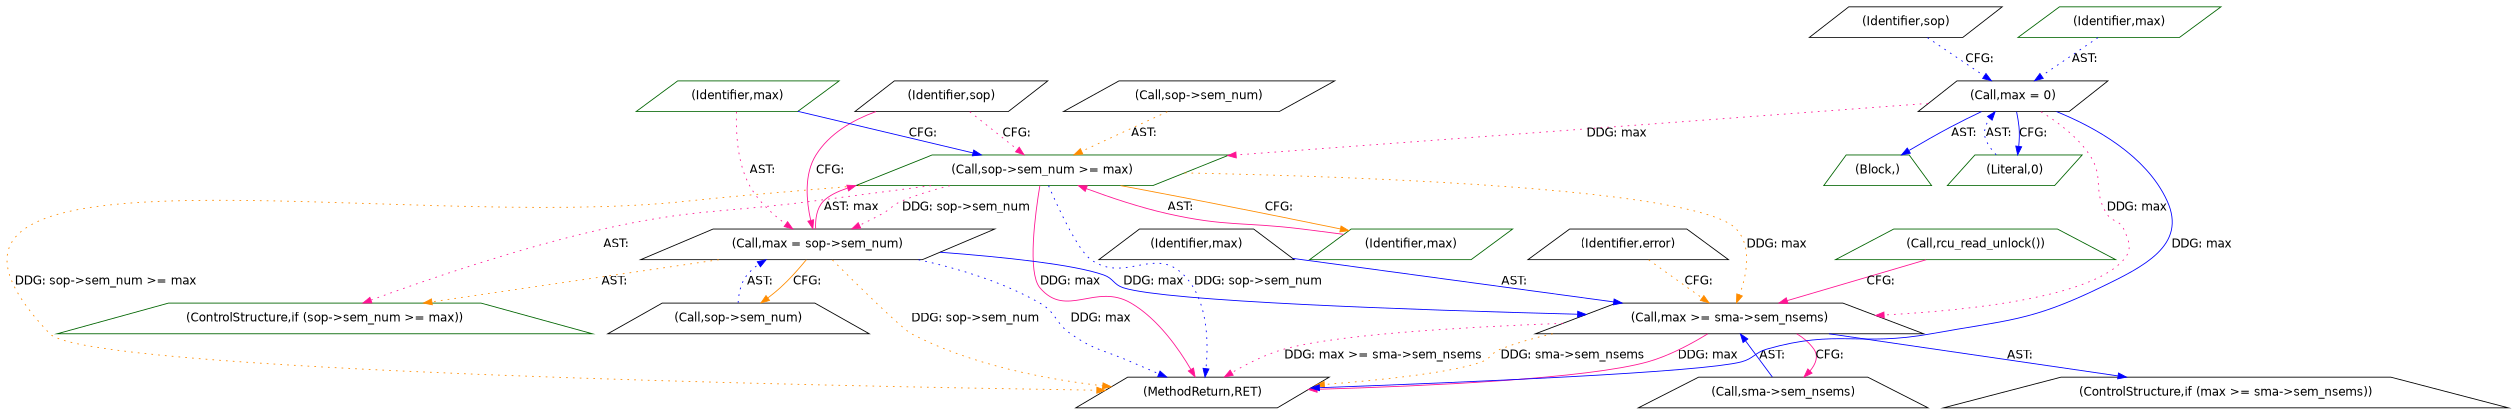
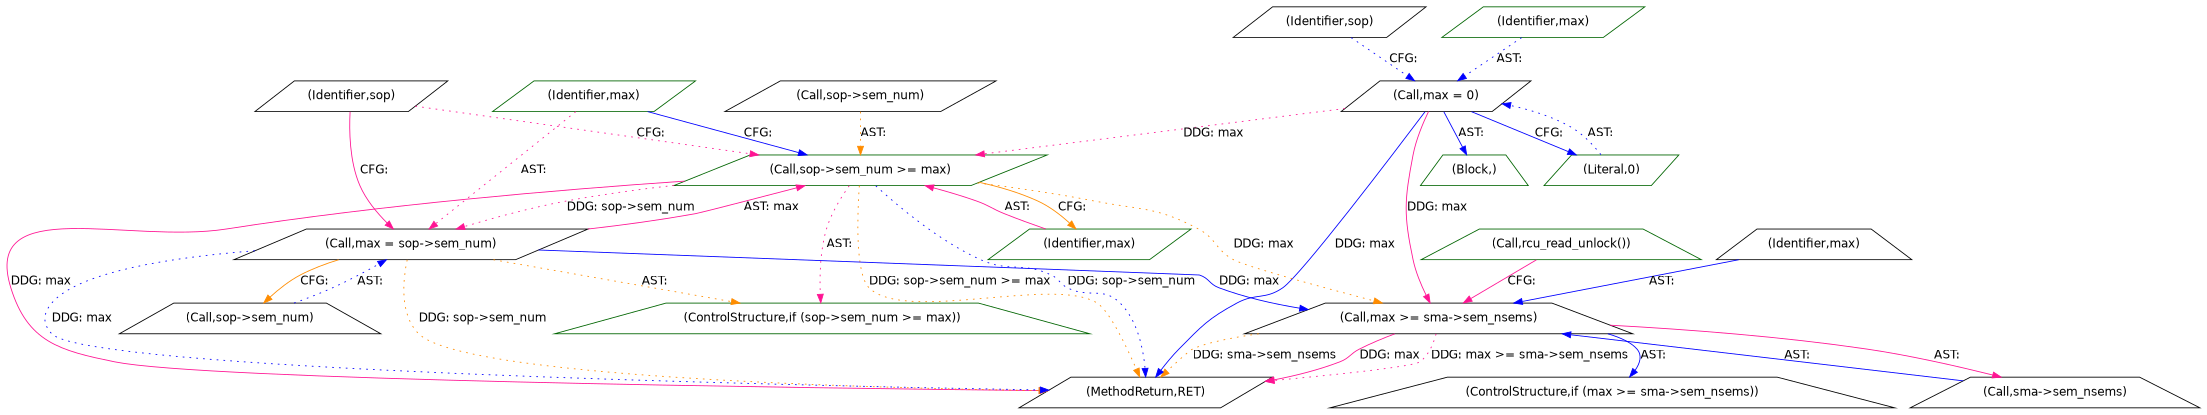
(1628, 244) -> none
(2097, 278) -> (1406, 203)
(1832, 355) -> (1949, 355)
